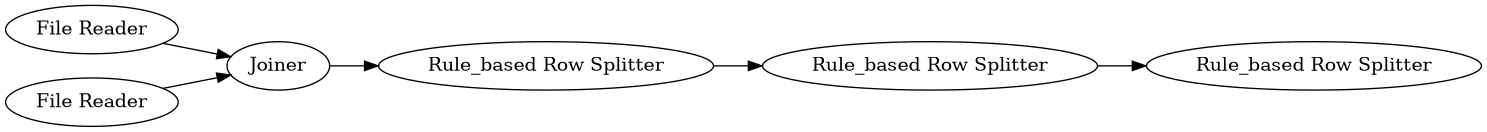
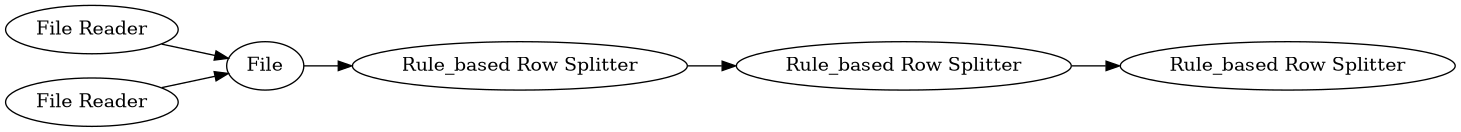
(278, 66) -> (265, 66)
